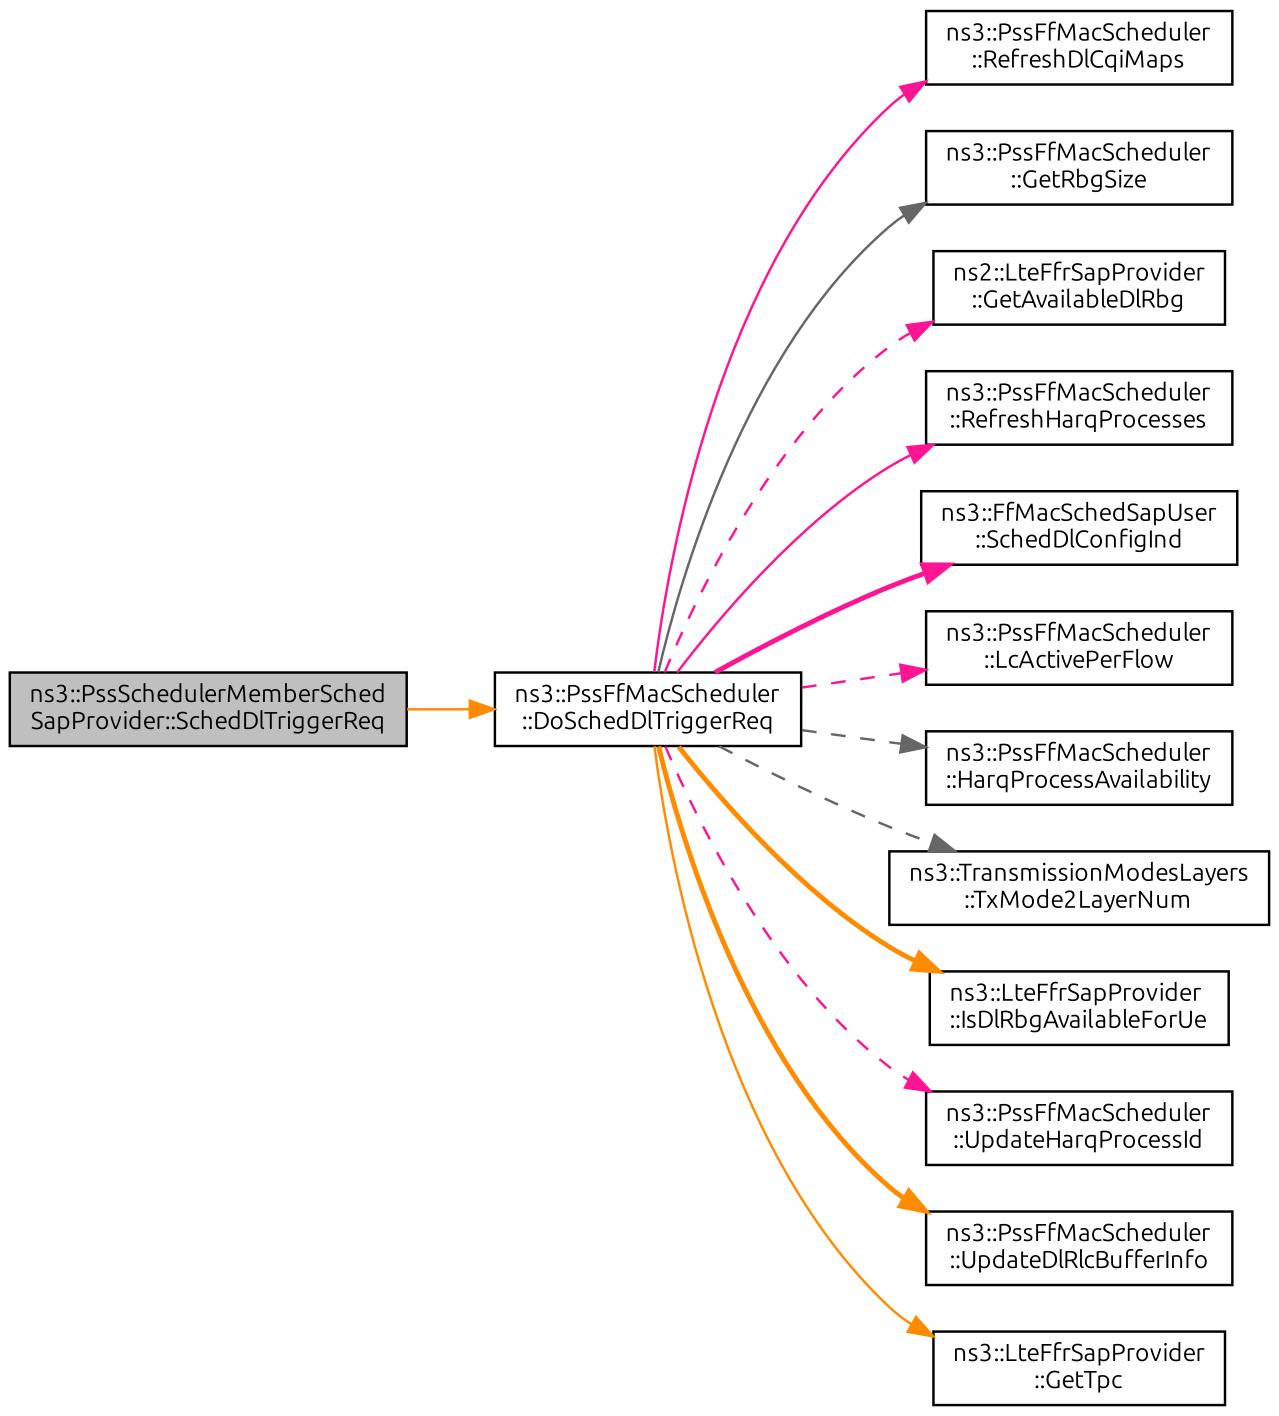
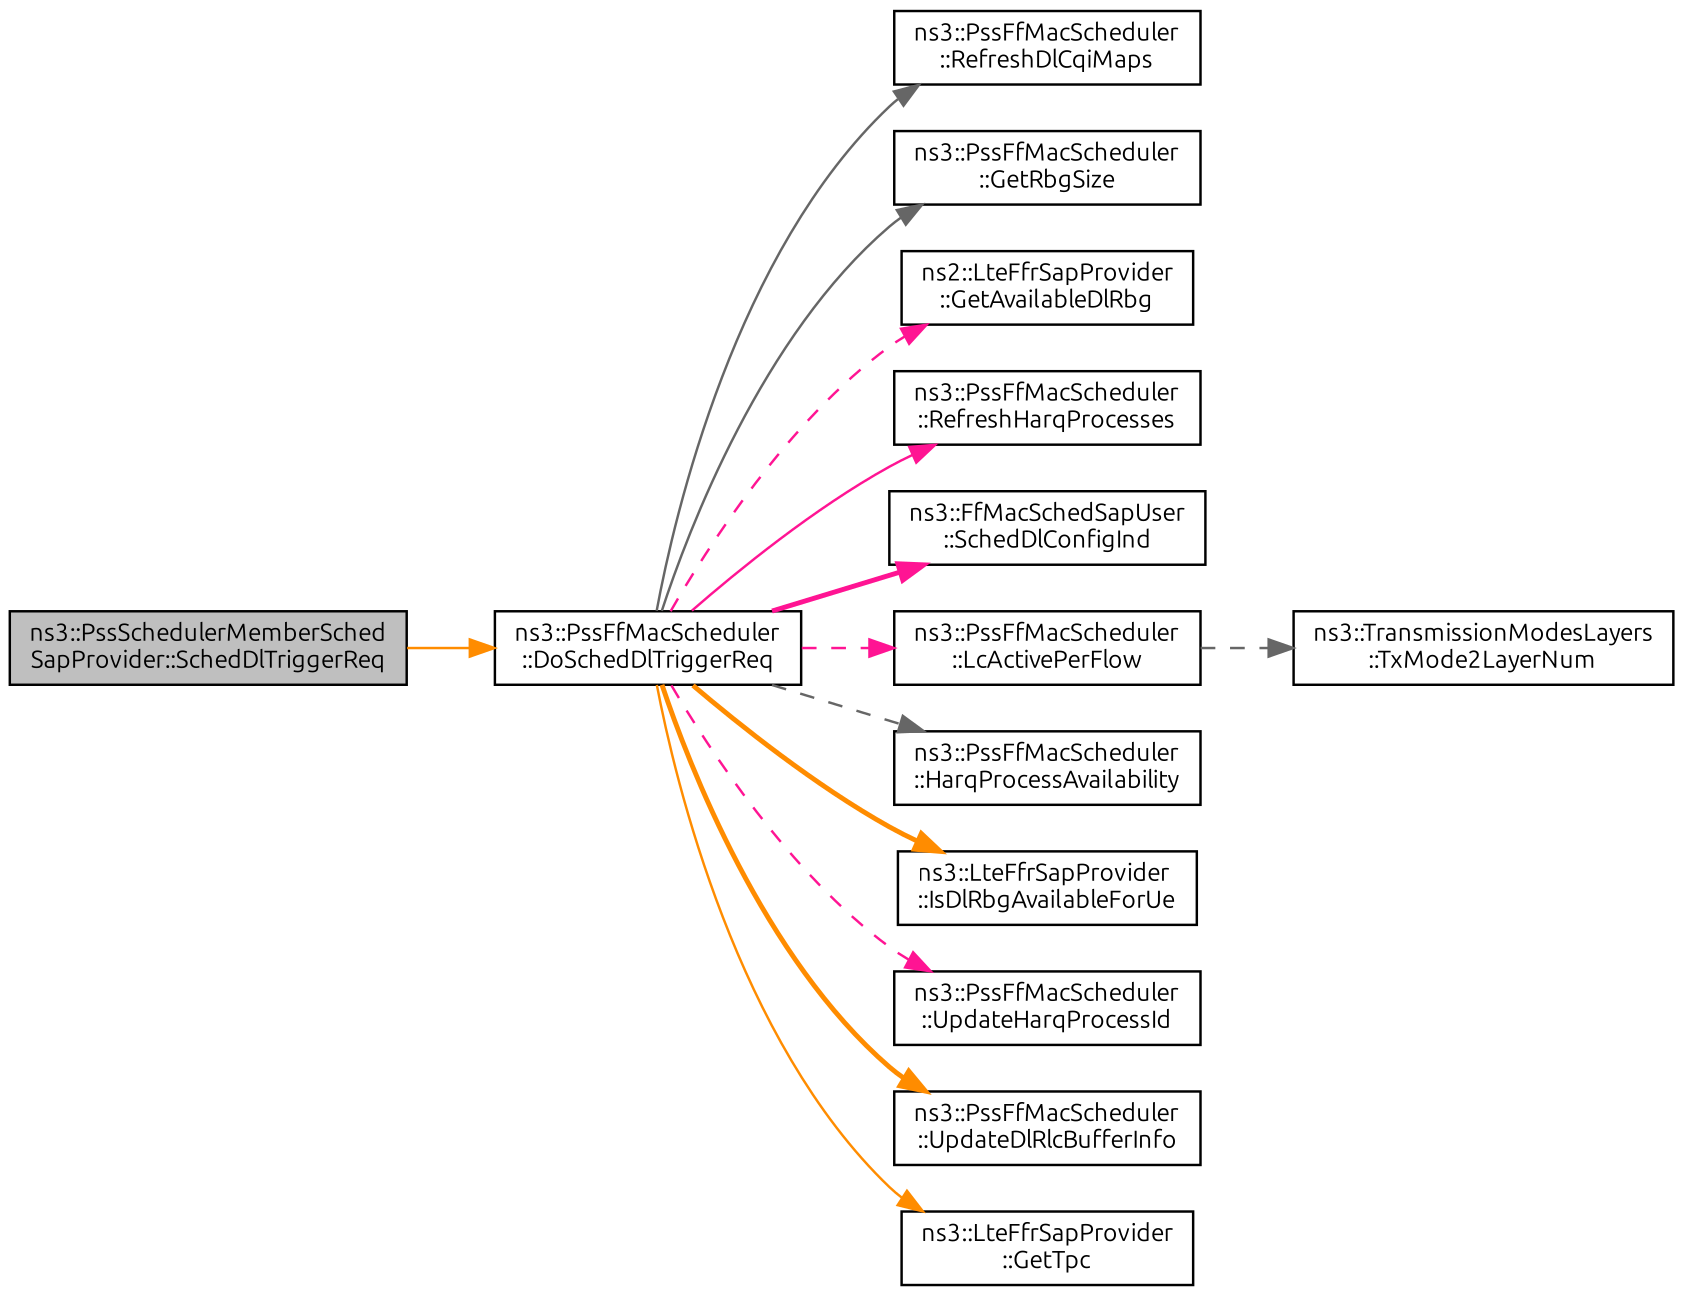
(730, 361) -> (739, 336)
(824, 798) -> (1235, 648)
